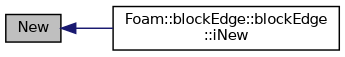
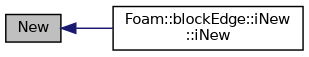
(226, 28) -> (208, 28)
